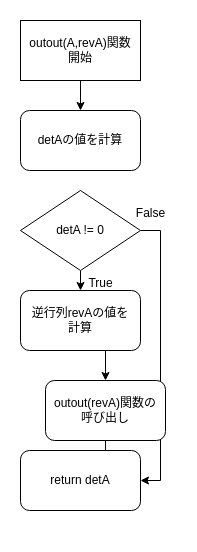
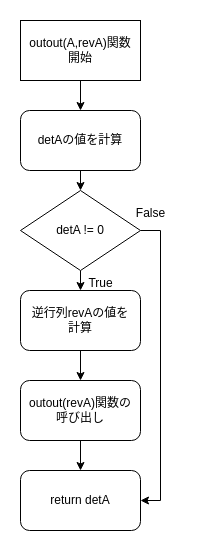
none -> (81, 177)
(106, 411) -> (81, 411)
(81, 481) -> (81, 501)
